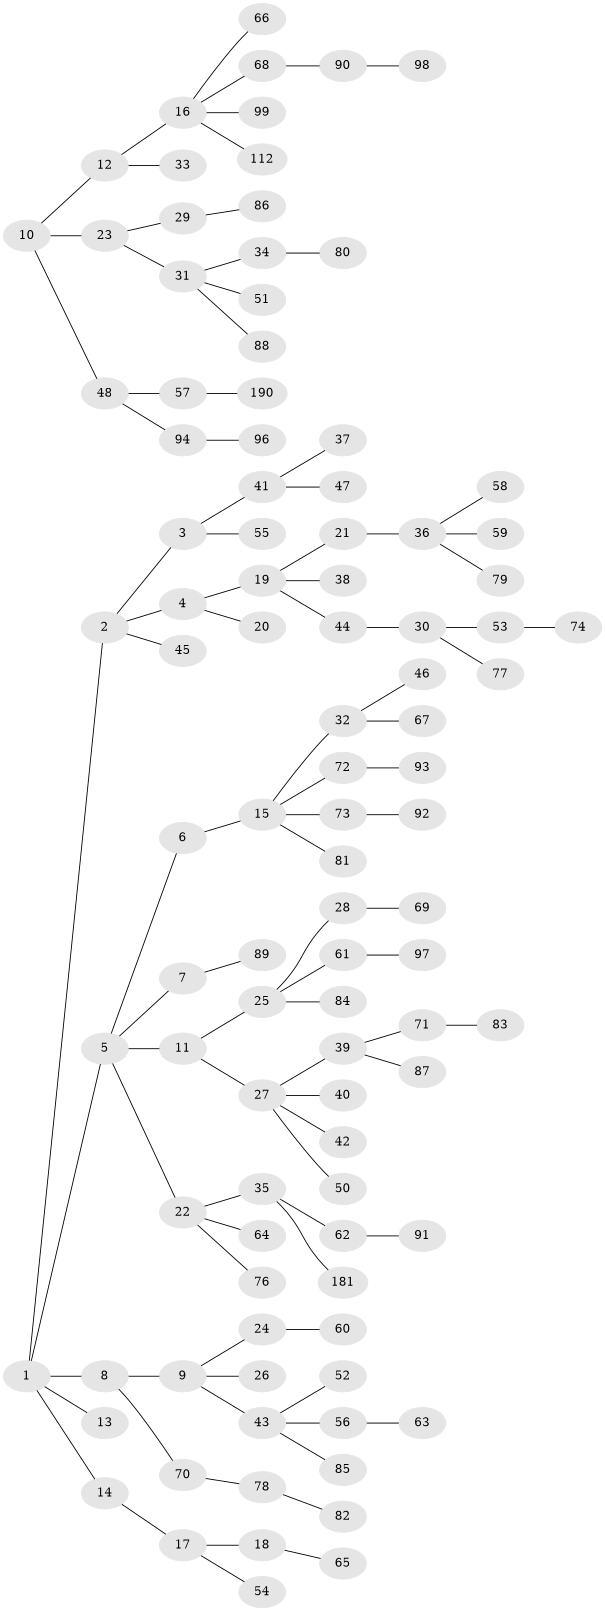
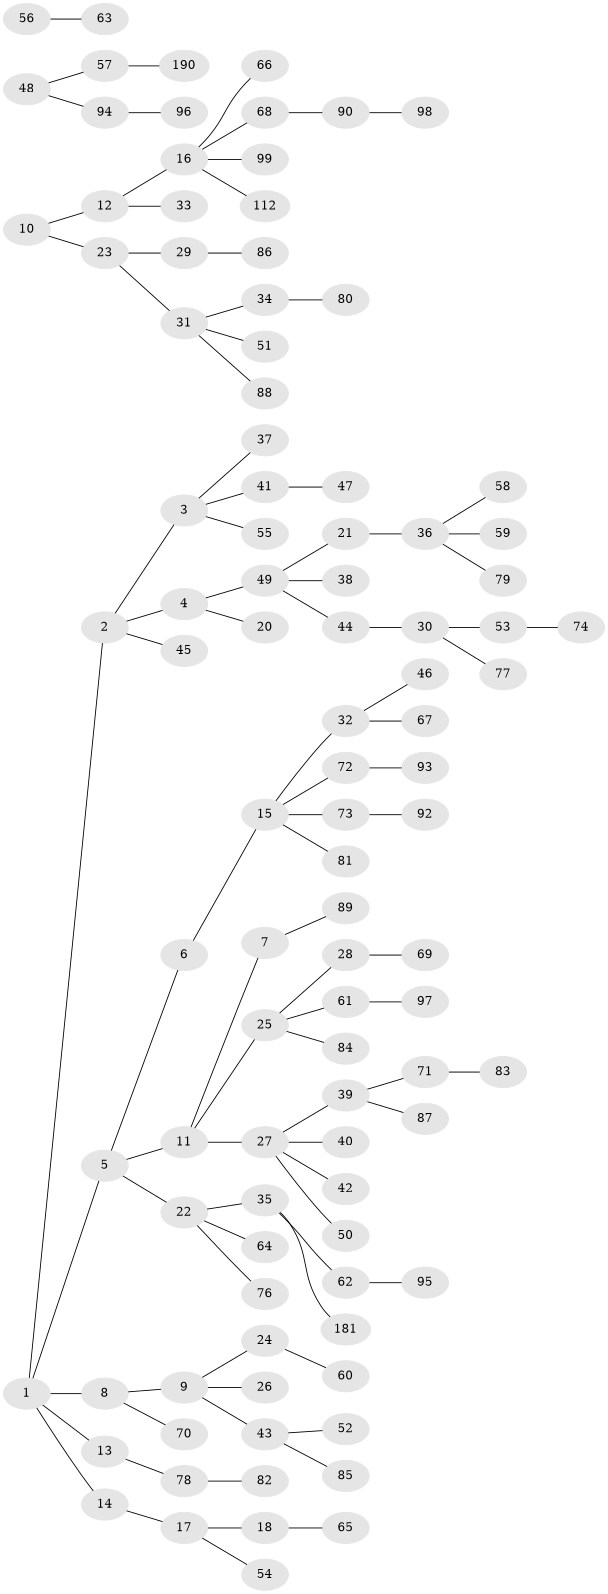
(66, 315) -> none
(303, 464) -> (225, 475)
(262, 581) -> (265, 581)
(144, 1014) -> (224, 1042)
(422, 1236) -> (425, 1283)
(303, 1423) -> none
(223, 1481) -> (145, 1466)
